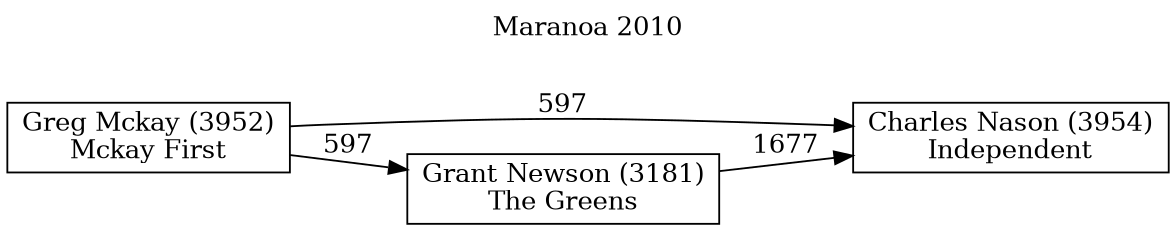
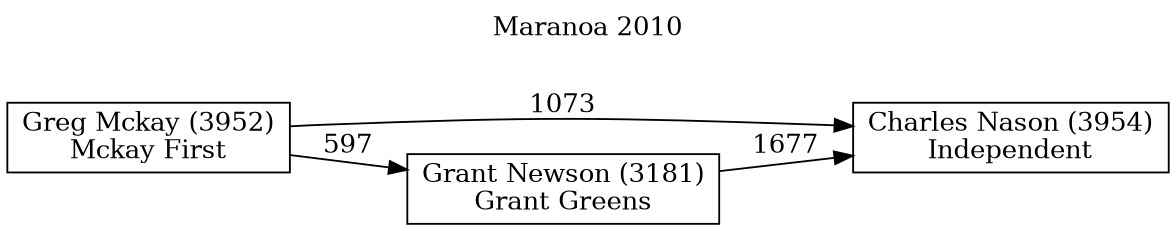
(563, 105) -> (563, 105)
(563, 189) -> (563, 189)
